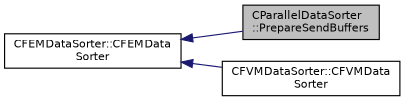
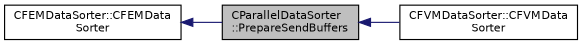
(207, 65) -> (385, 22)
